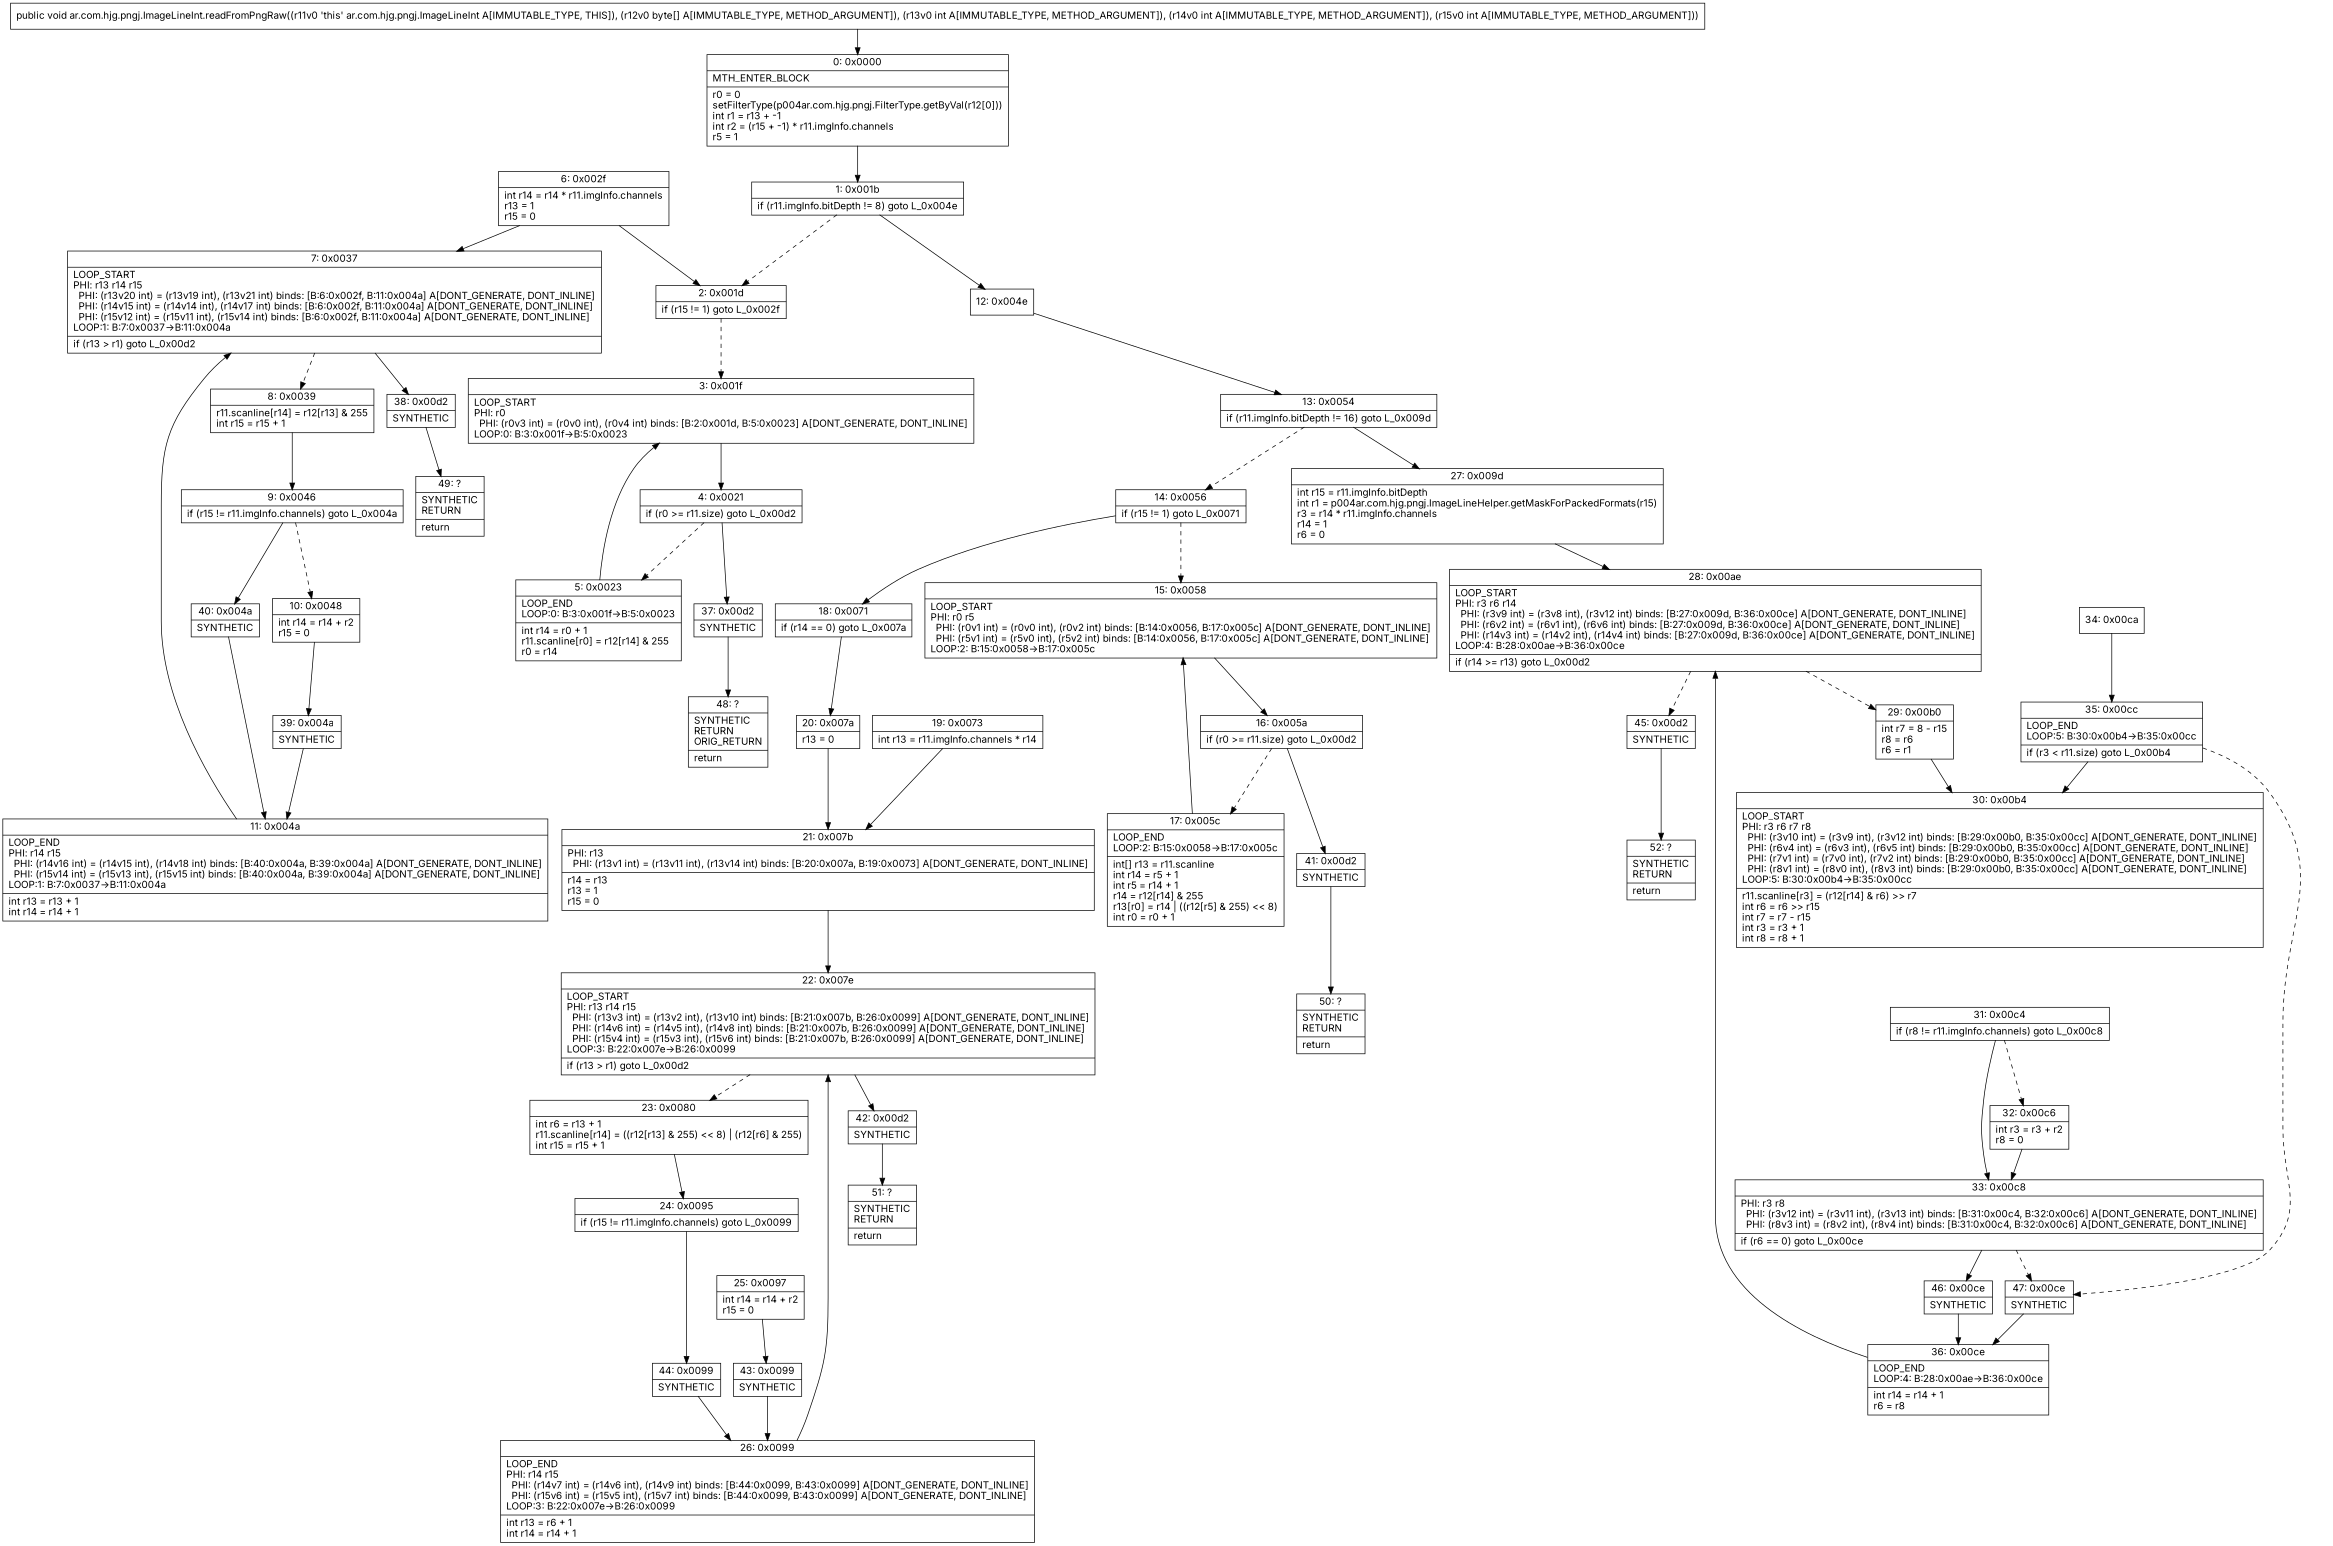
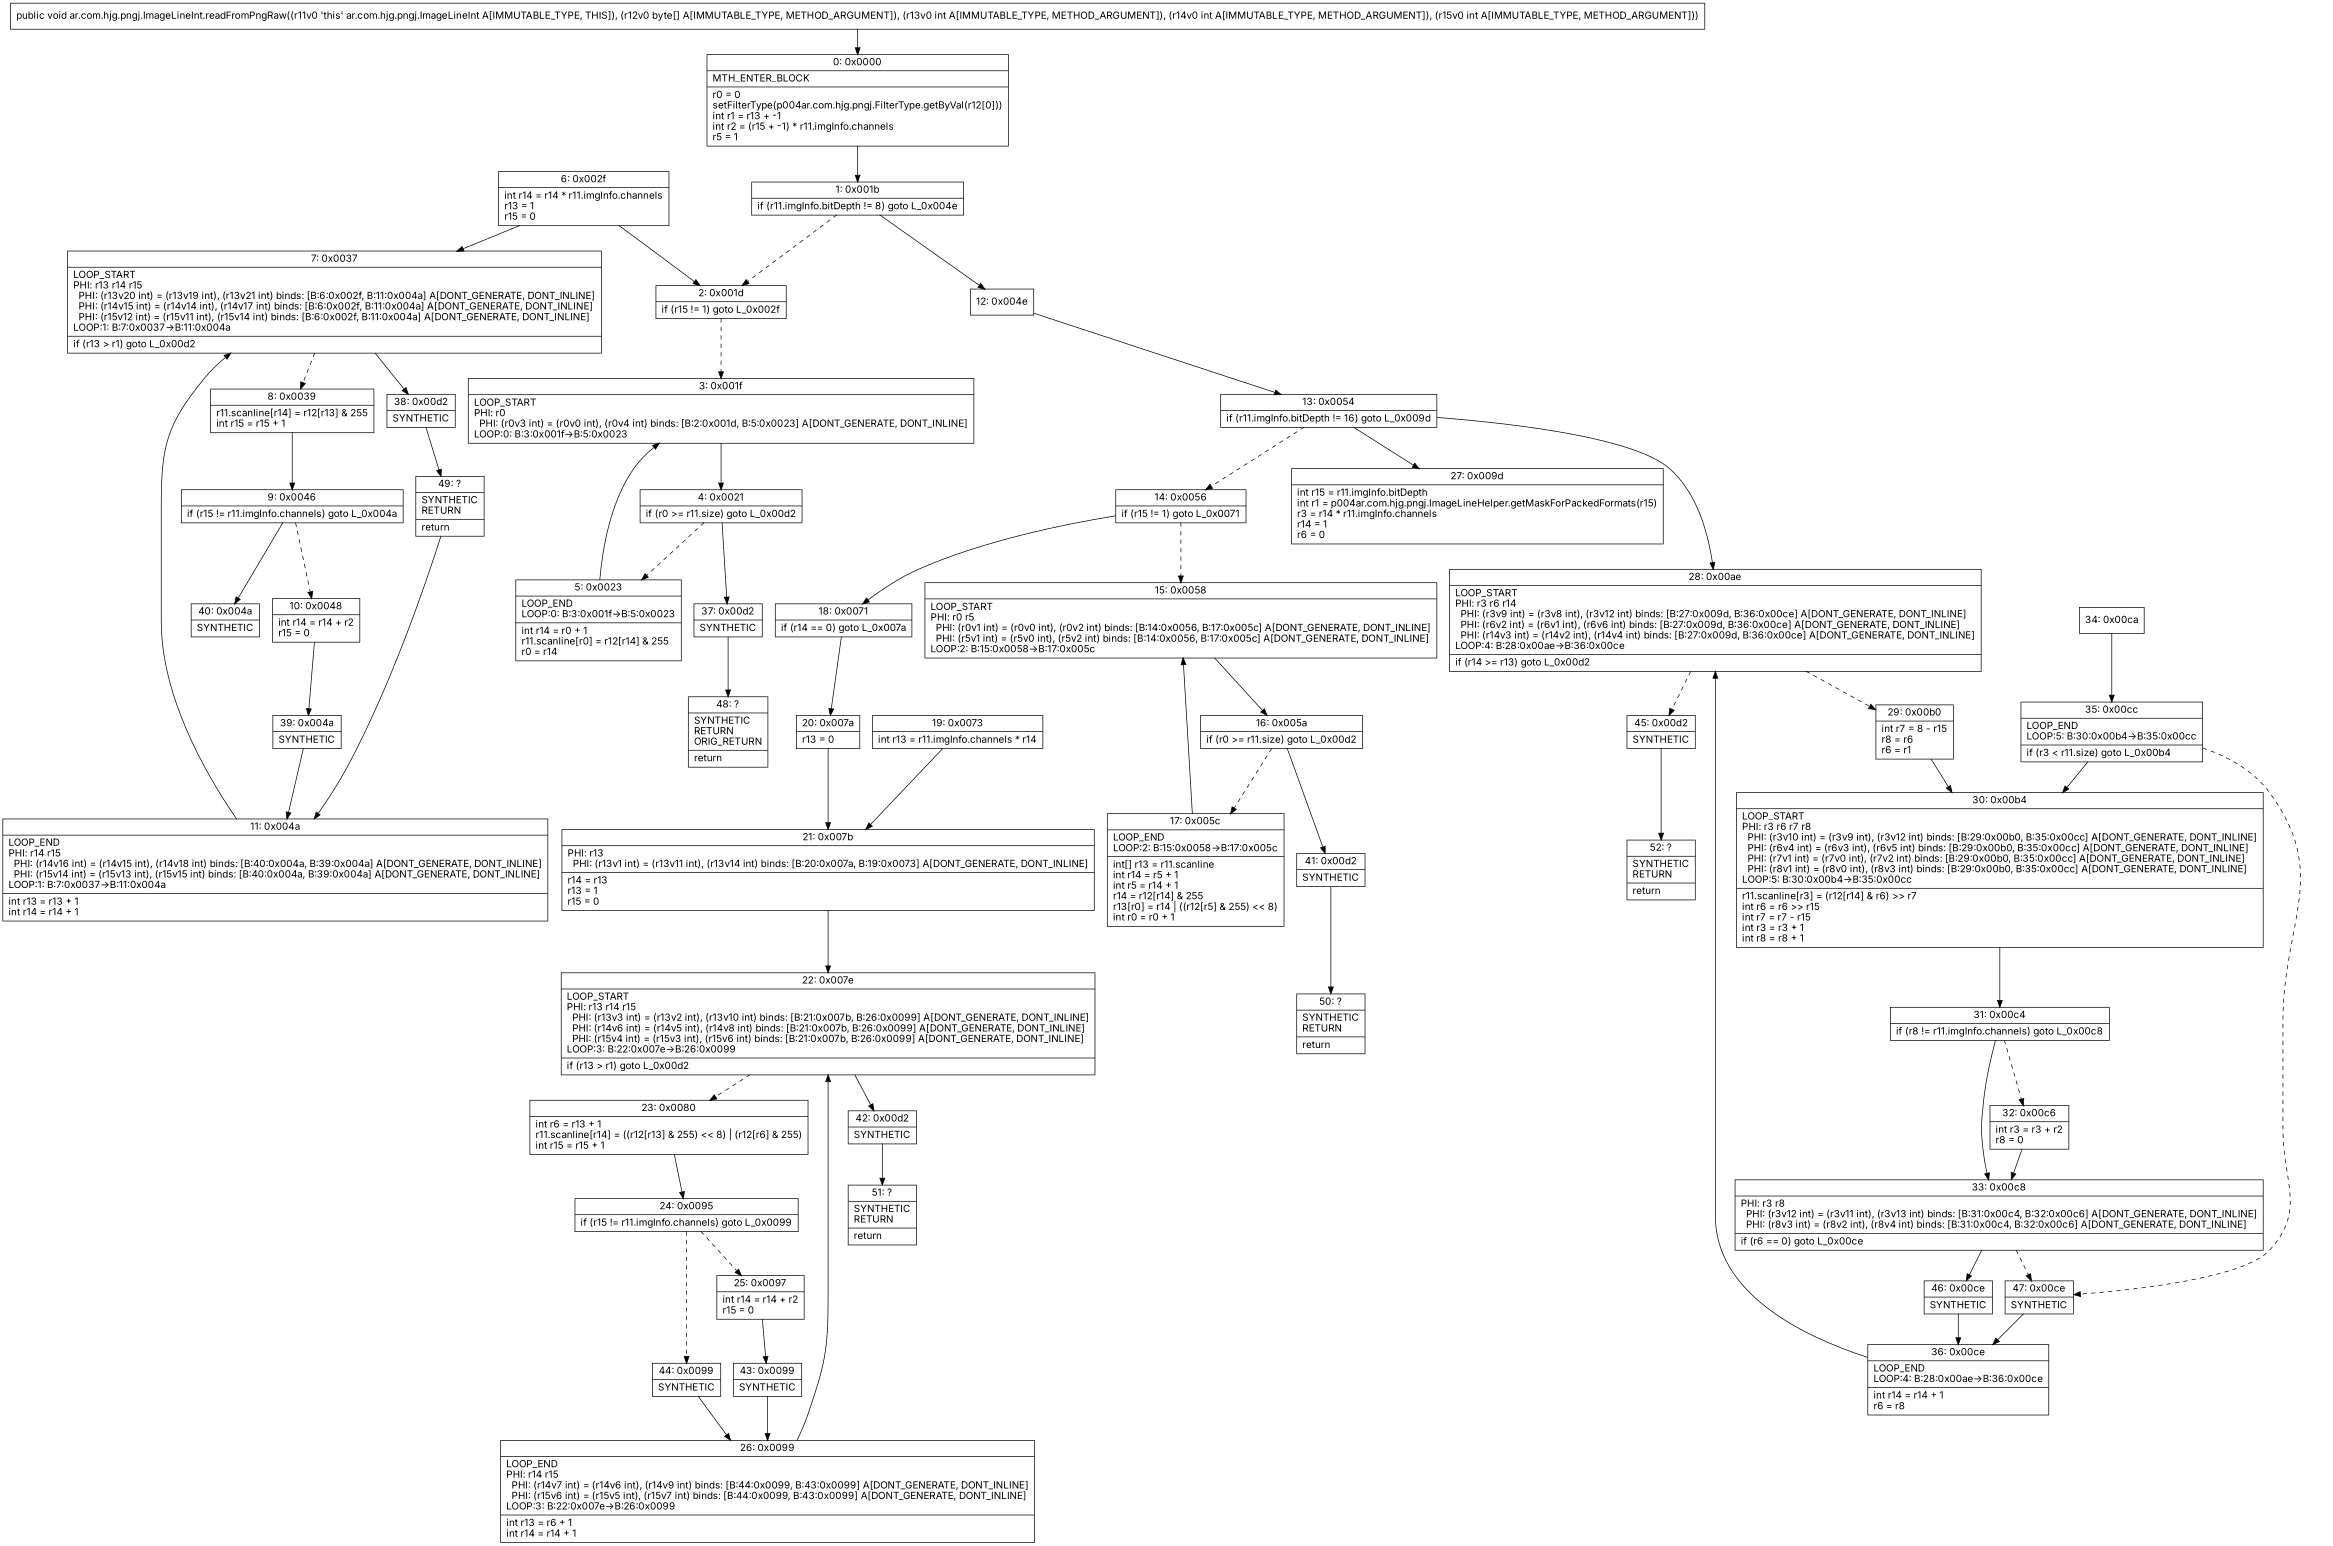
(1579, 555) -> (1608, 442)
(246, 724) -> (389, 679)
none -> (2000, 974)
none -> (719, 1251)
(687, 1294) -> (687, 1294)
